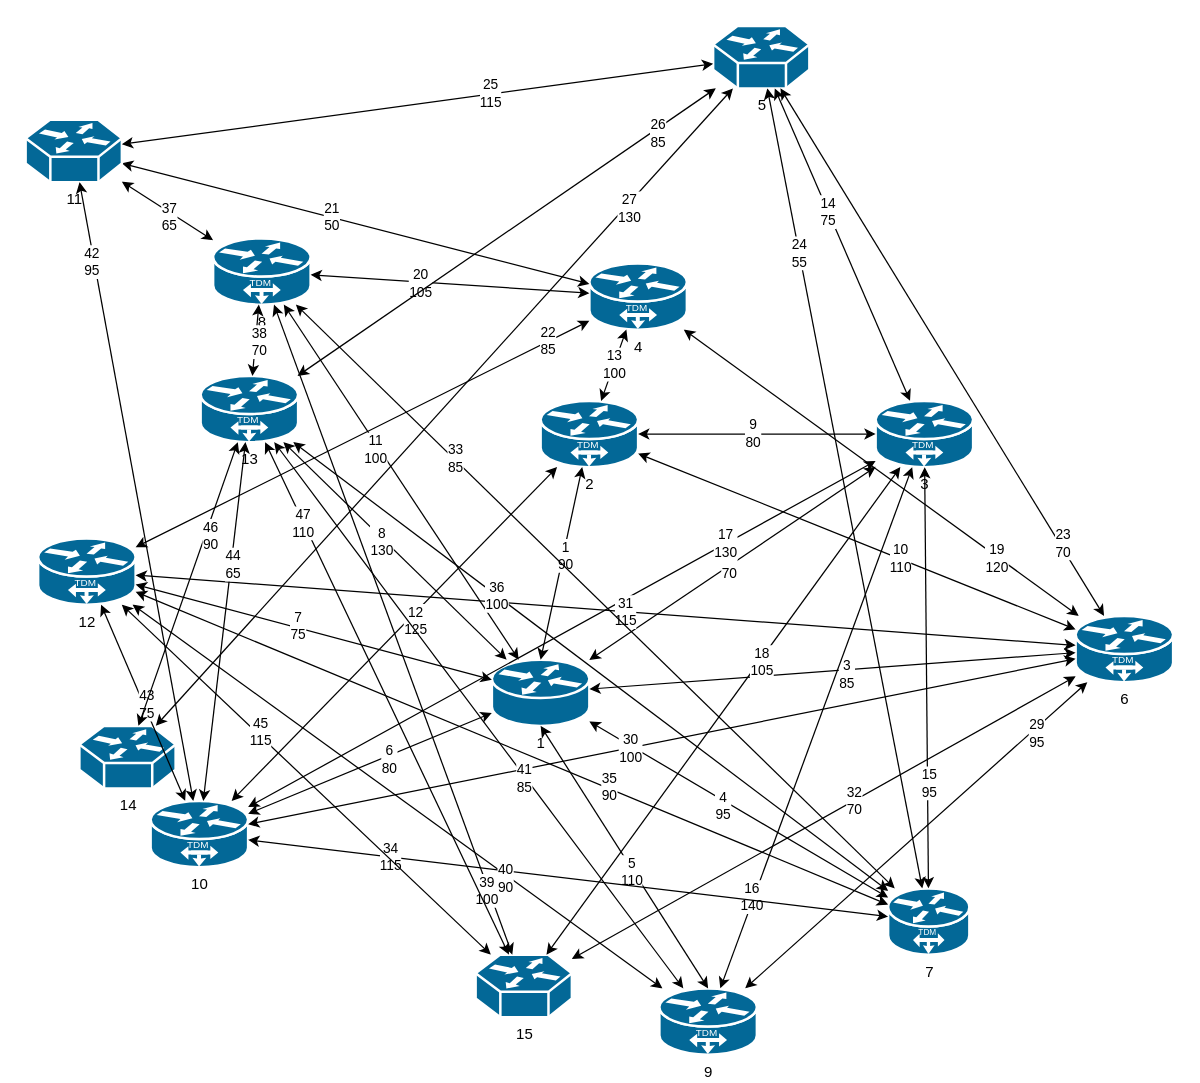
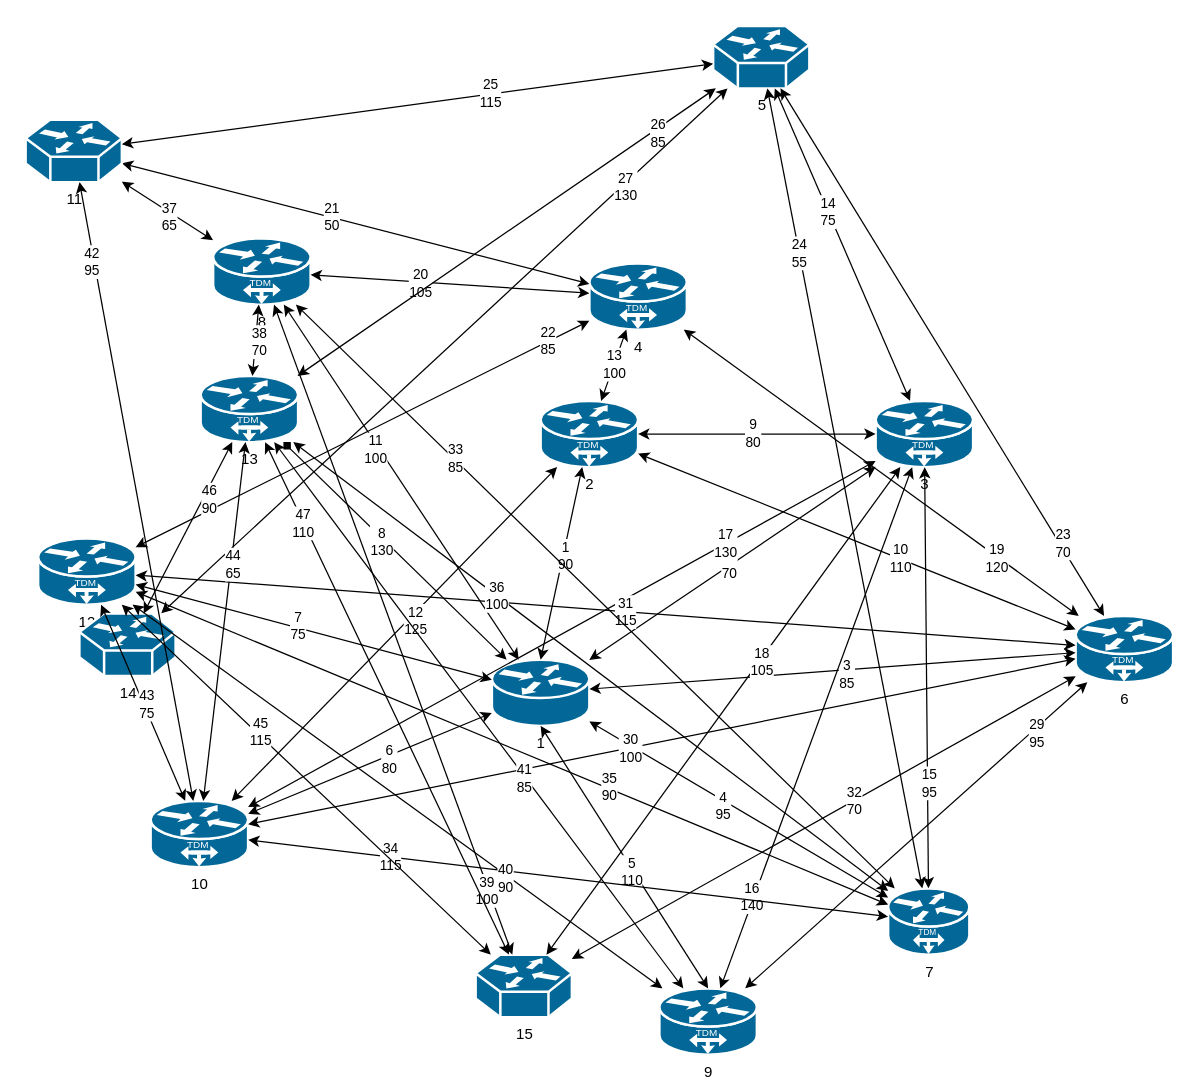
(290, 448) -> (291, 449)
(128, 757) -> (128, 644)
